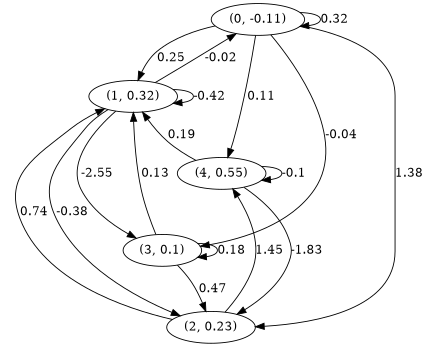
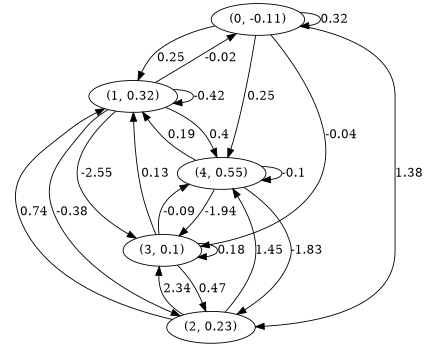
(261, 96) -> (261, 96)
none -> (194, 123)
none -> (162, 208)
none -> (202, 211)
none -> (165, 299)
